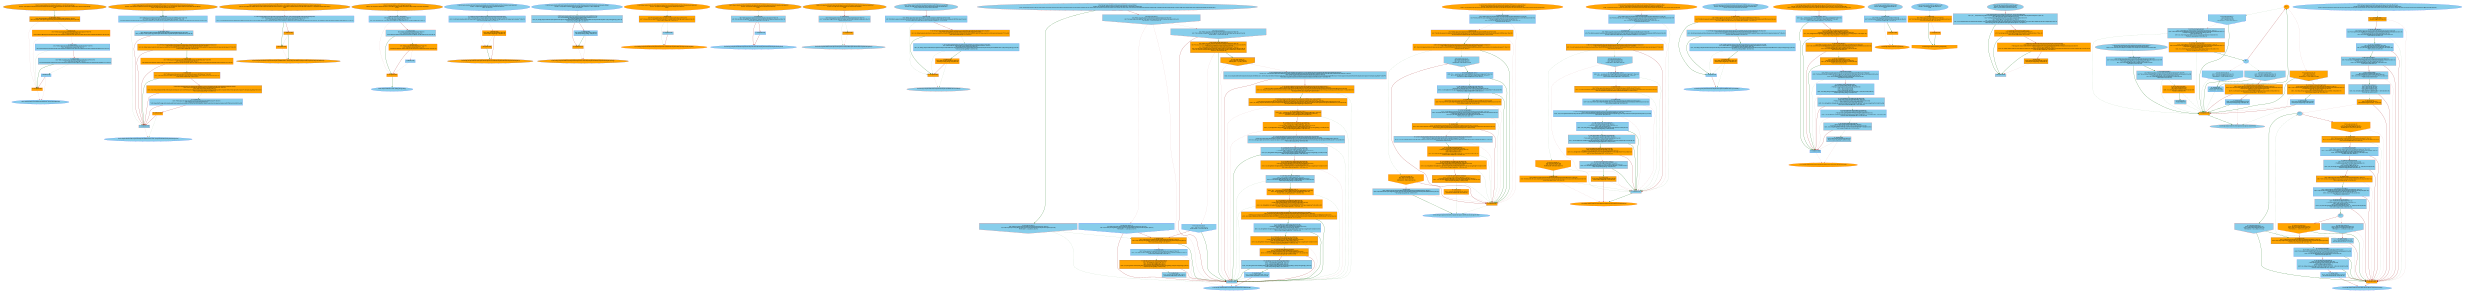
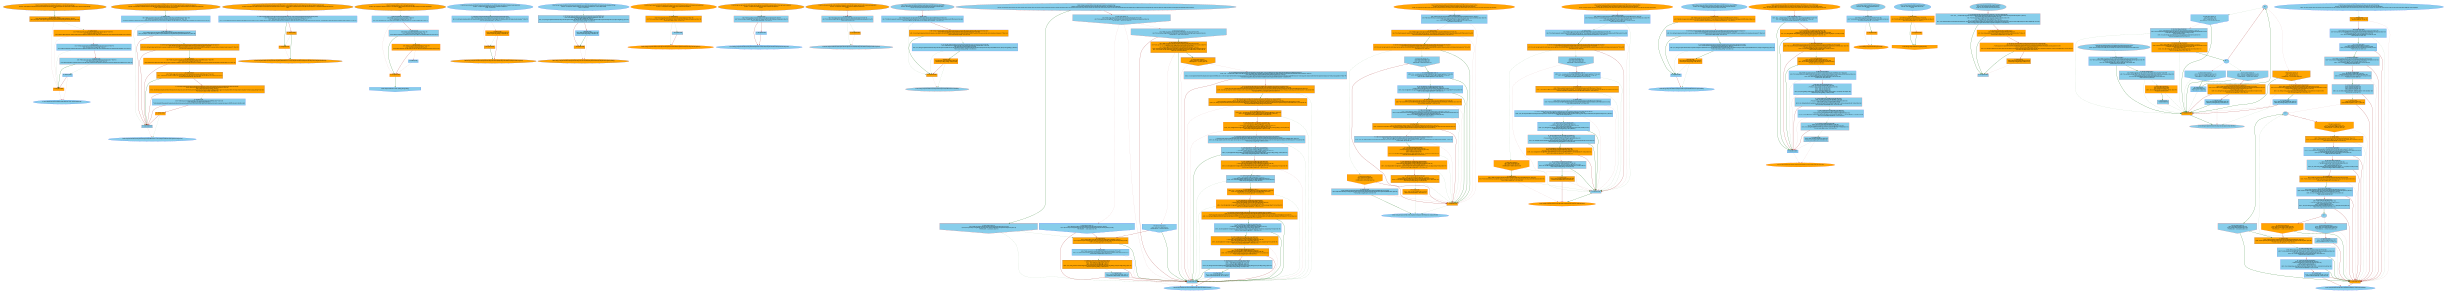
(2287, 7) -> (2265, 7)
(392, 89) -> (395, 89)
